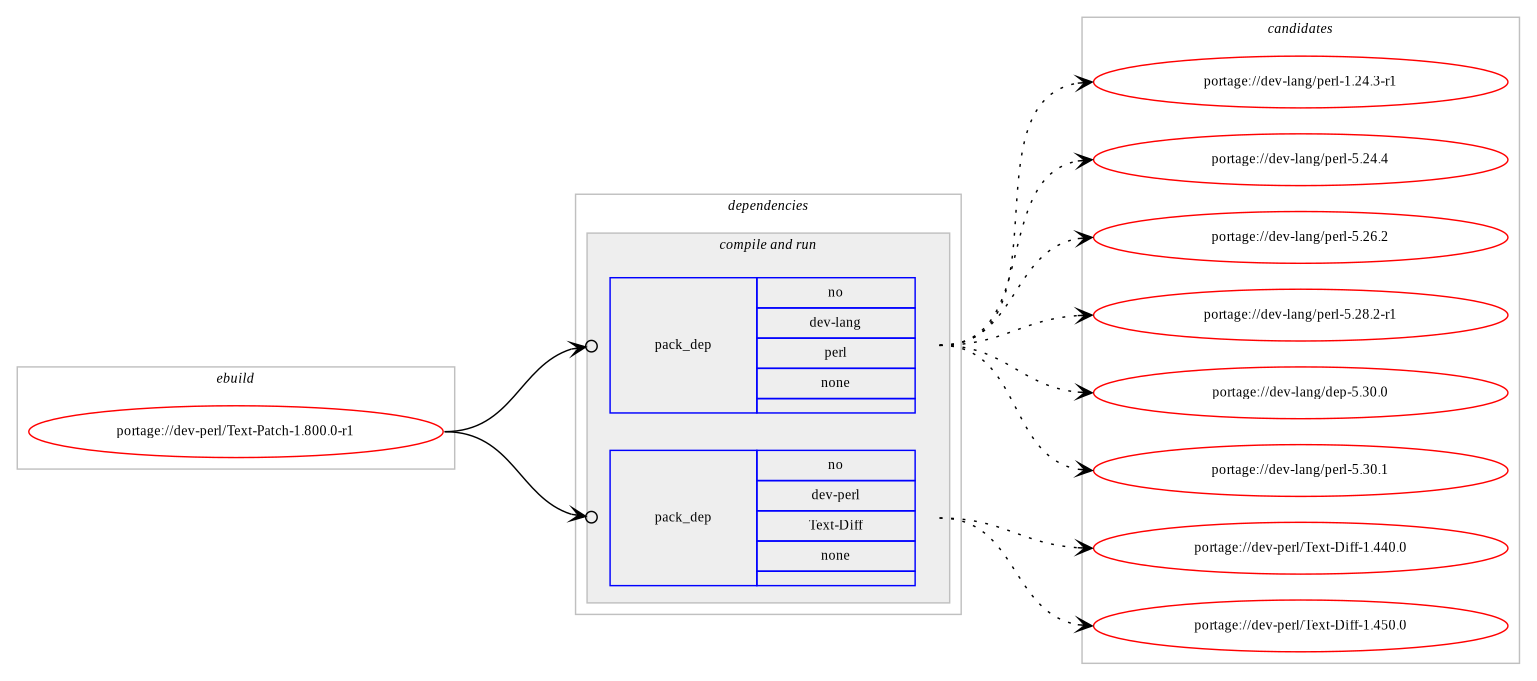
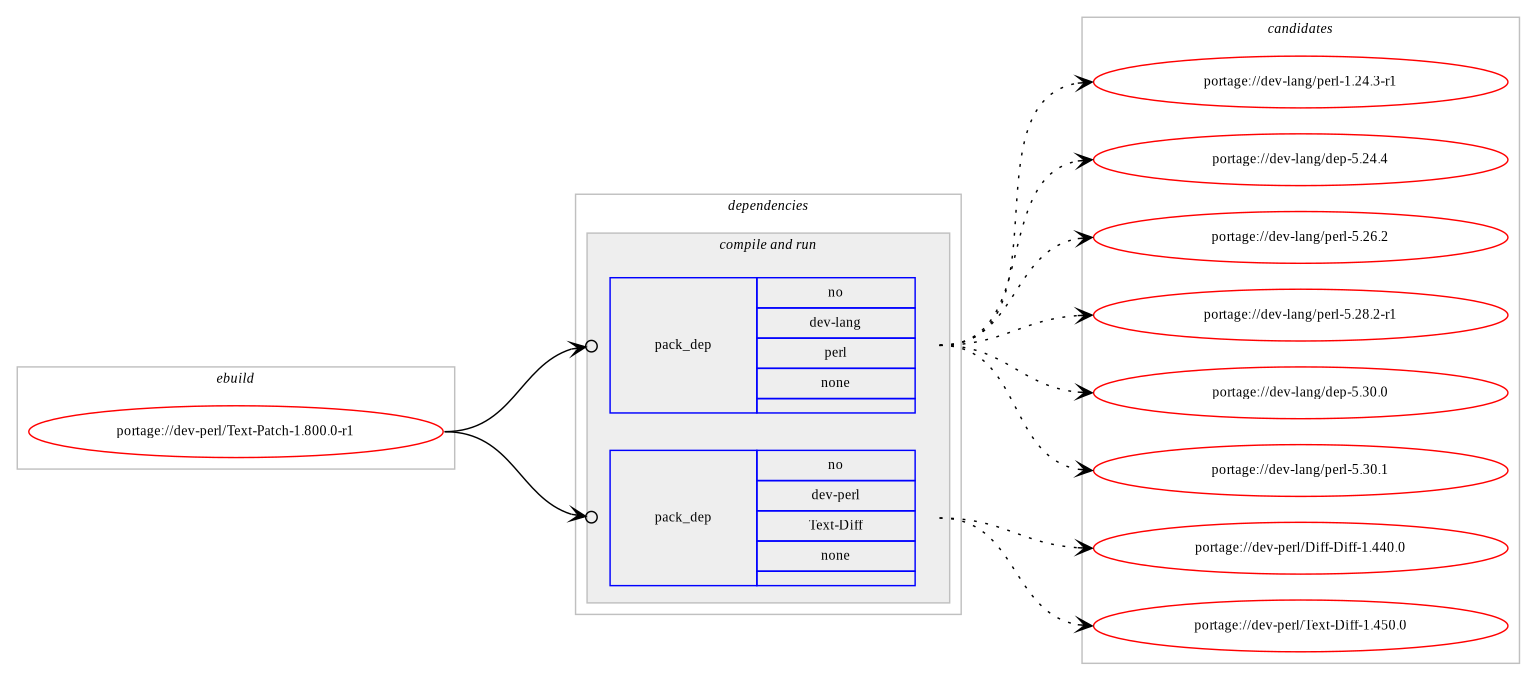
(1301, 160) -> (1301, 160)
(1301, 548) -> (1301, 548)
